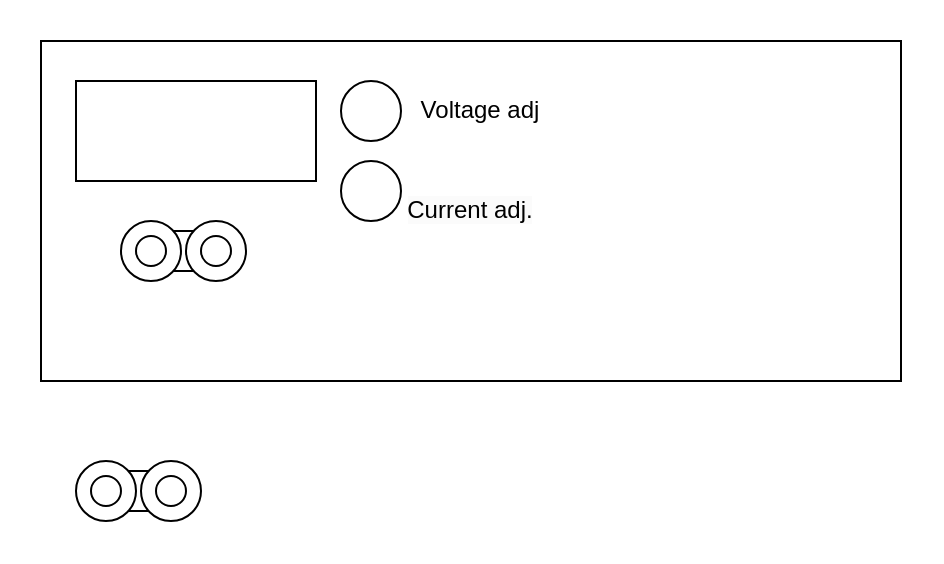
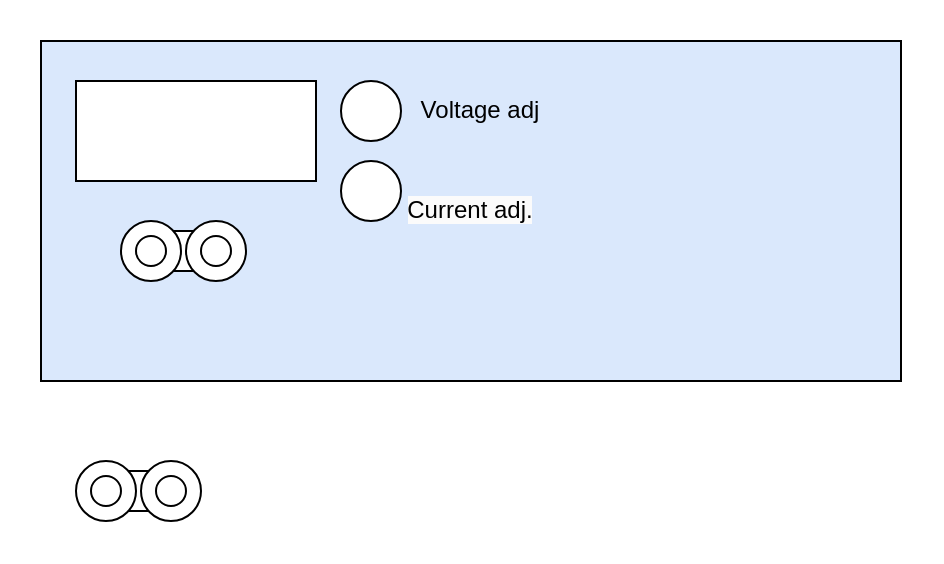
(471, 211) -> (471, 211)
